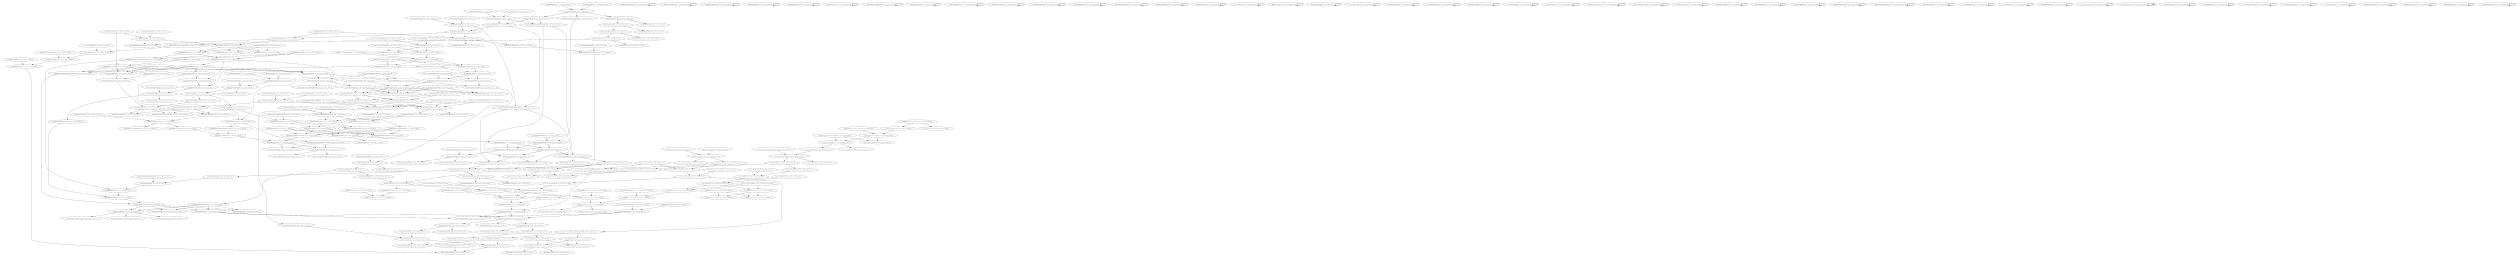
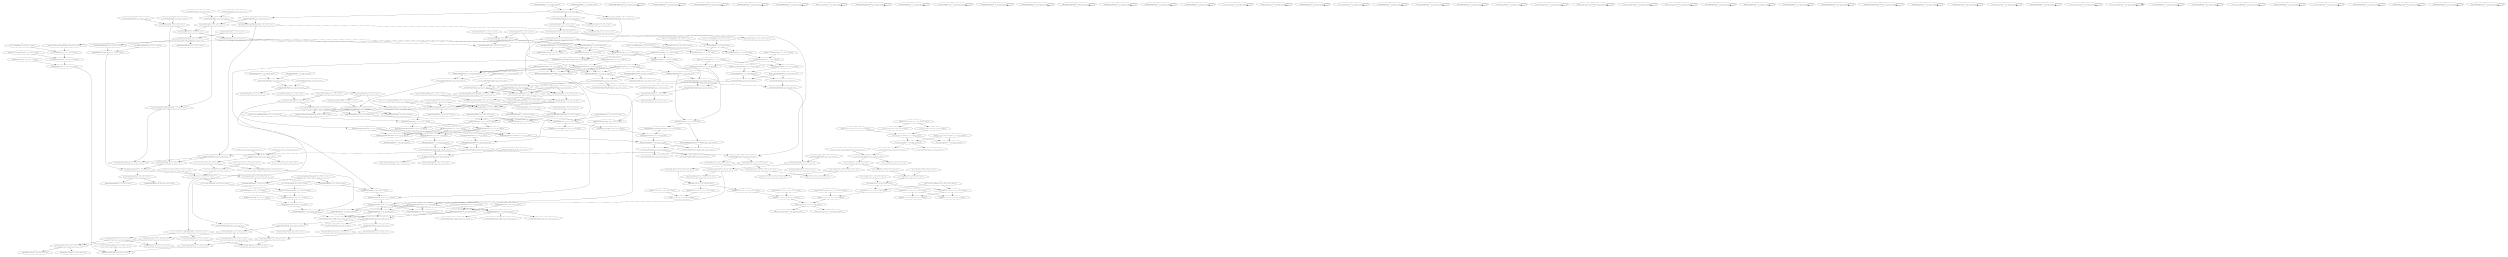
none -> (256, 184)
